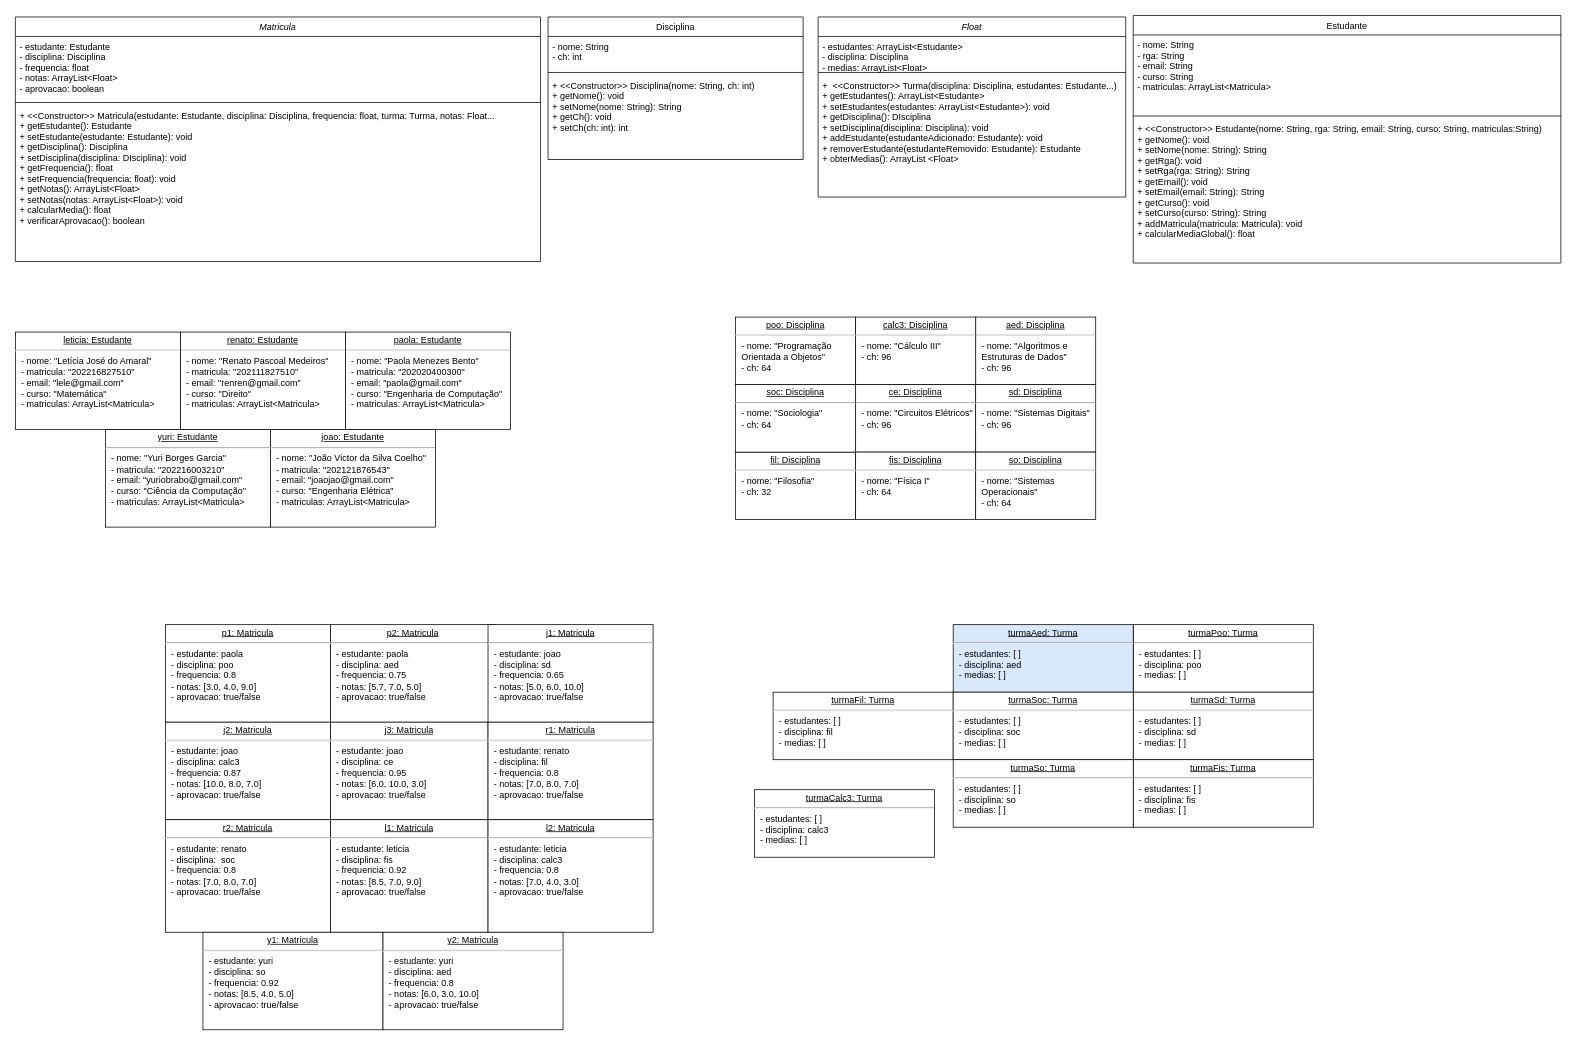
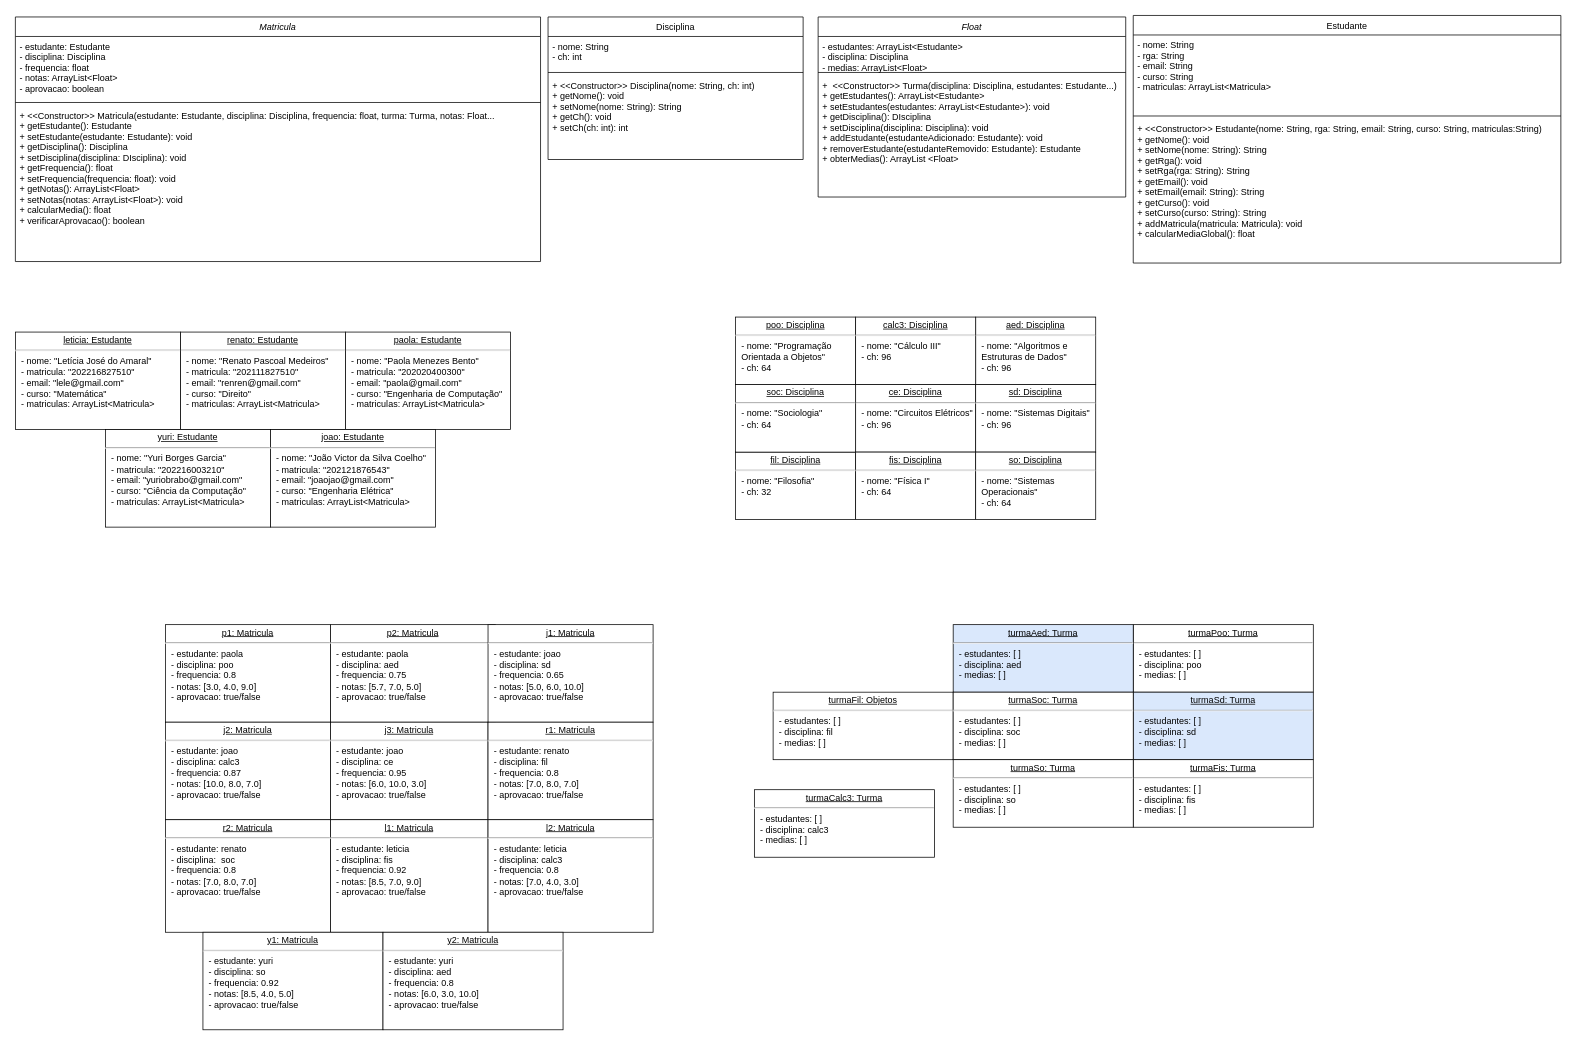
(811, 713) -> (811, 713)
(1223, 726) -> (1223, 726)
